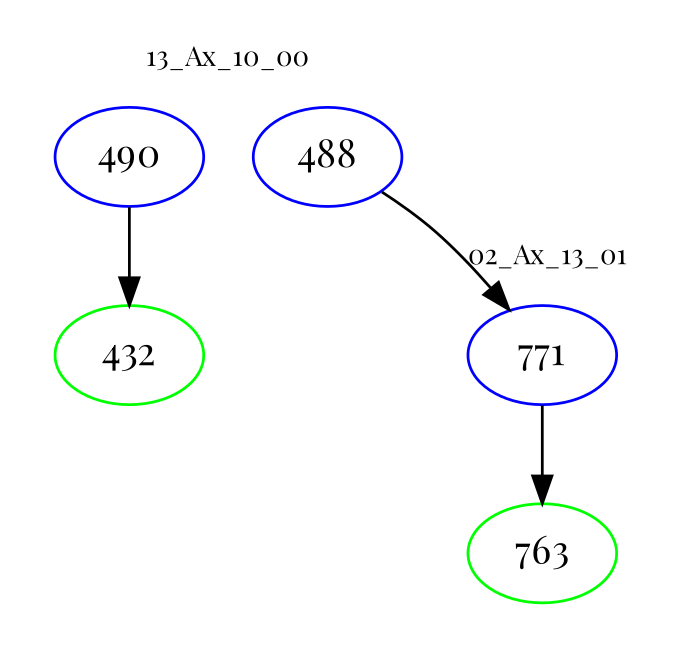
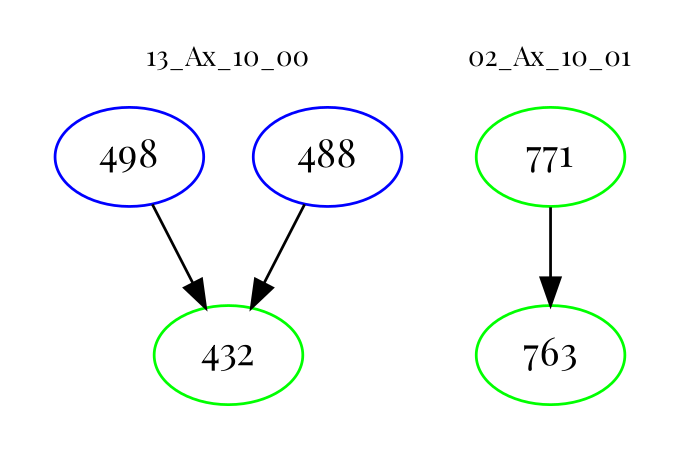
(129, 157) -> (129, 157)
(548, 257) -> (551, 59)
(463, 258) -> (284, 244)
(542, 355) -> (551, 157)
